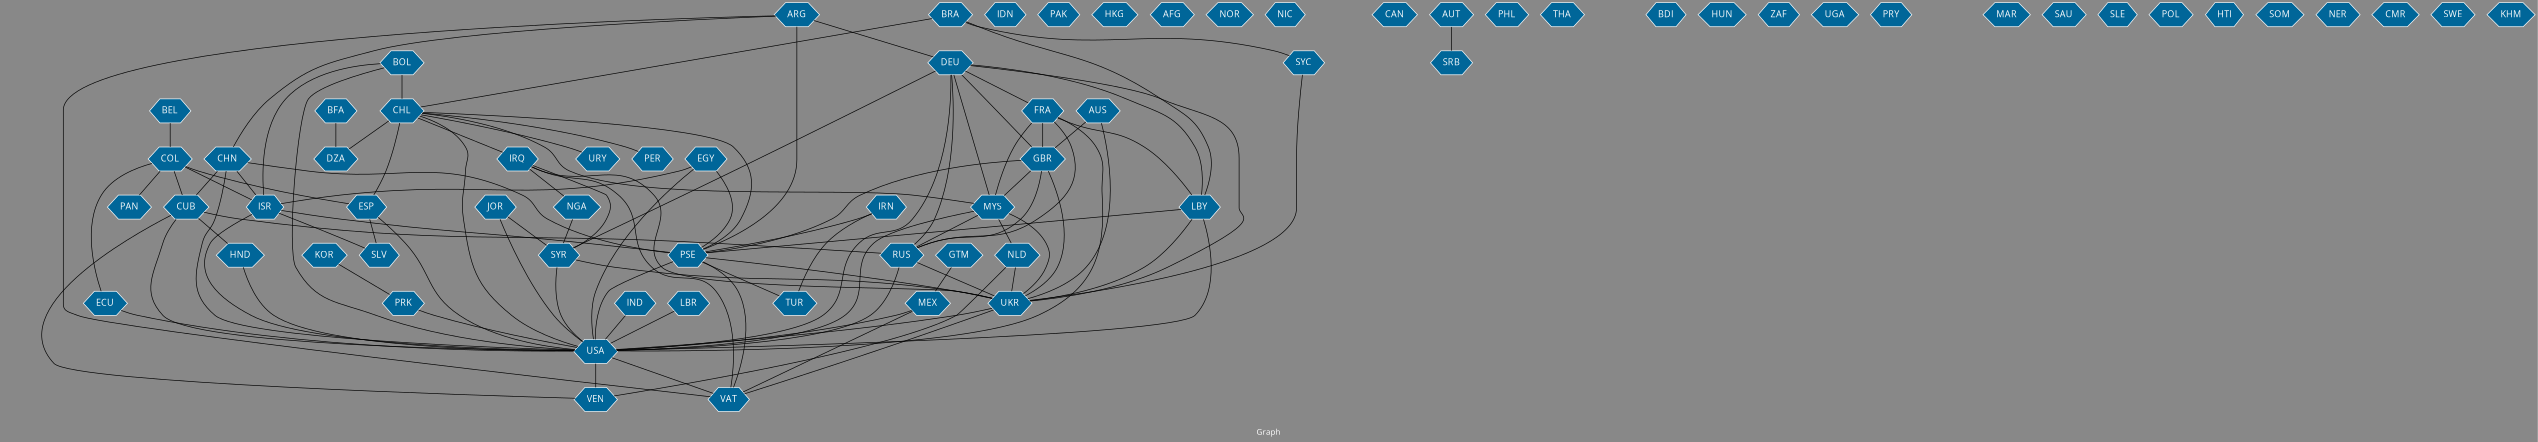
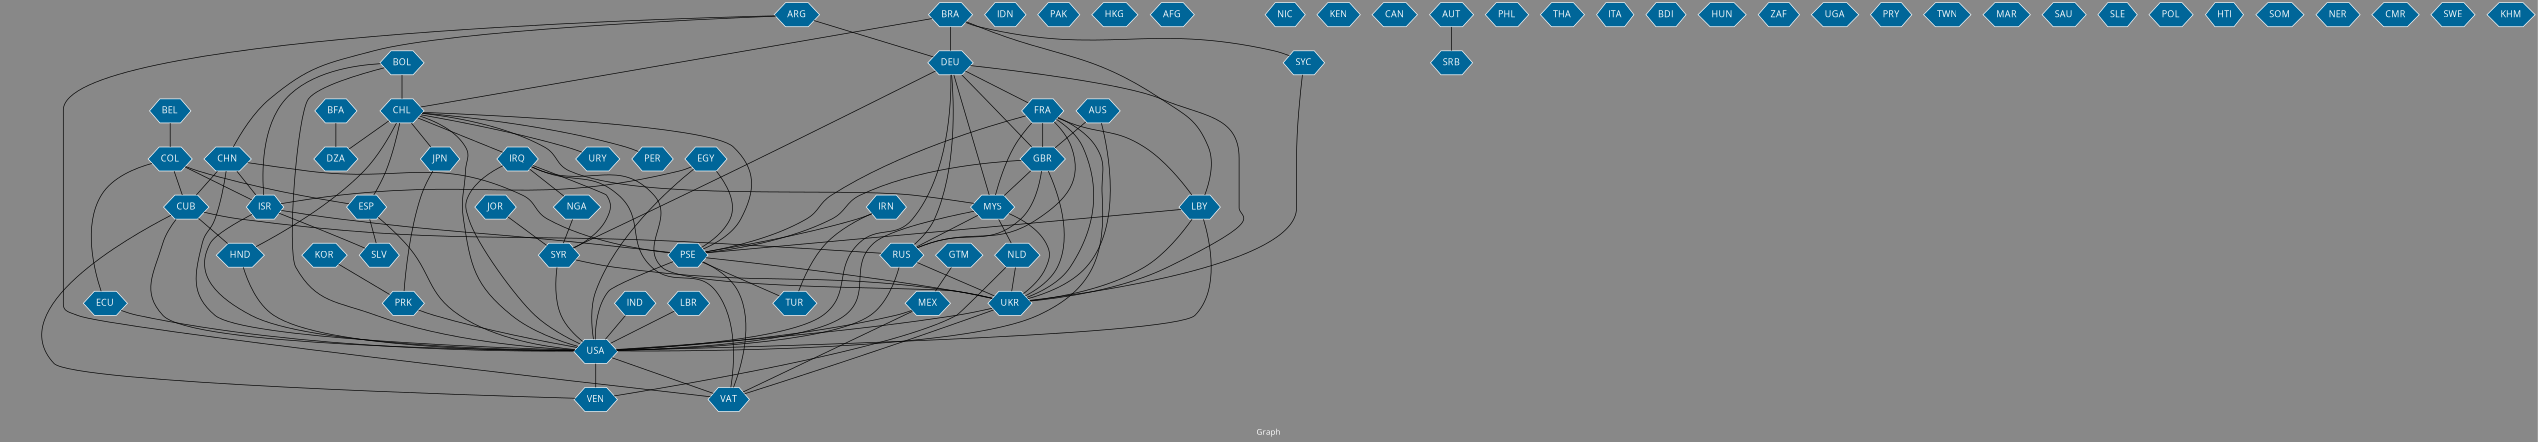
(1230, 15) -> none
none -> (1339, 15)
none -> (1615, 15)
none -> (1947, 15)
(1115, 95) -> (951, 39)
none -> (440, 159)
(797, 162) -> (861, 178)
none -> (344, 190)
(129, 207) -> none
none -> (1092, 211)
(533, 286) -> (493, 263)
